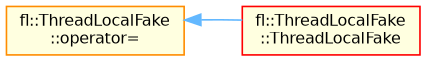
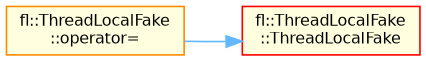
(222, 20) -> (205, 42)
